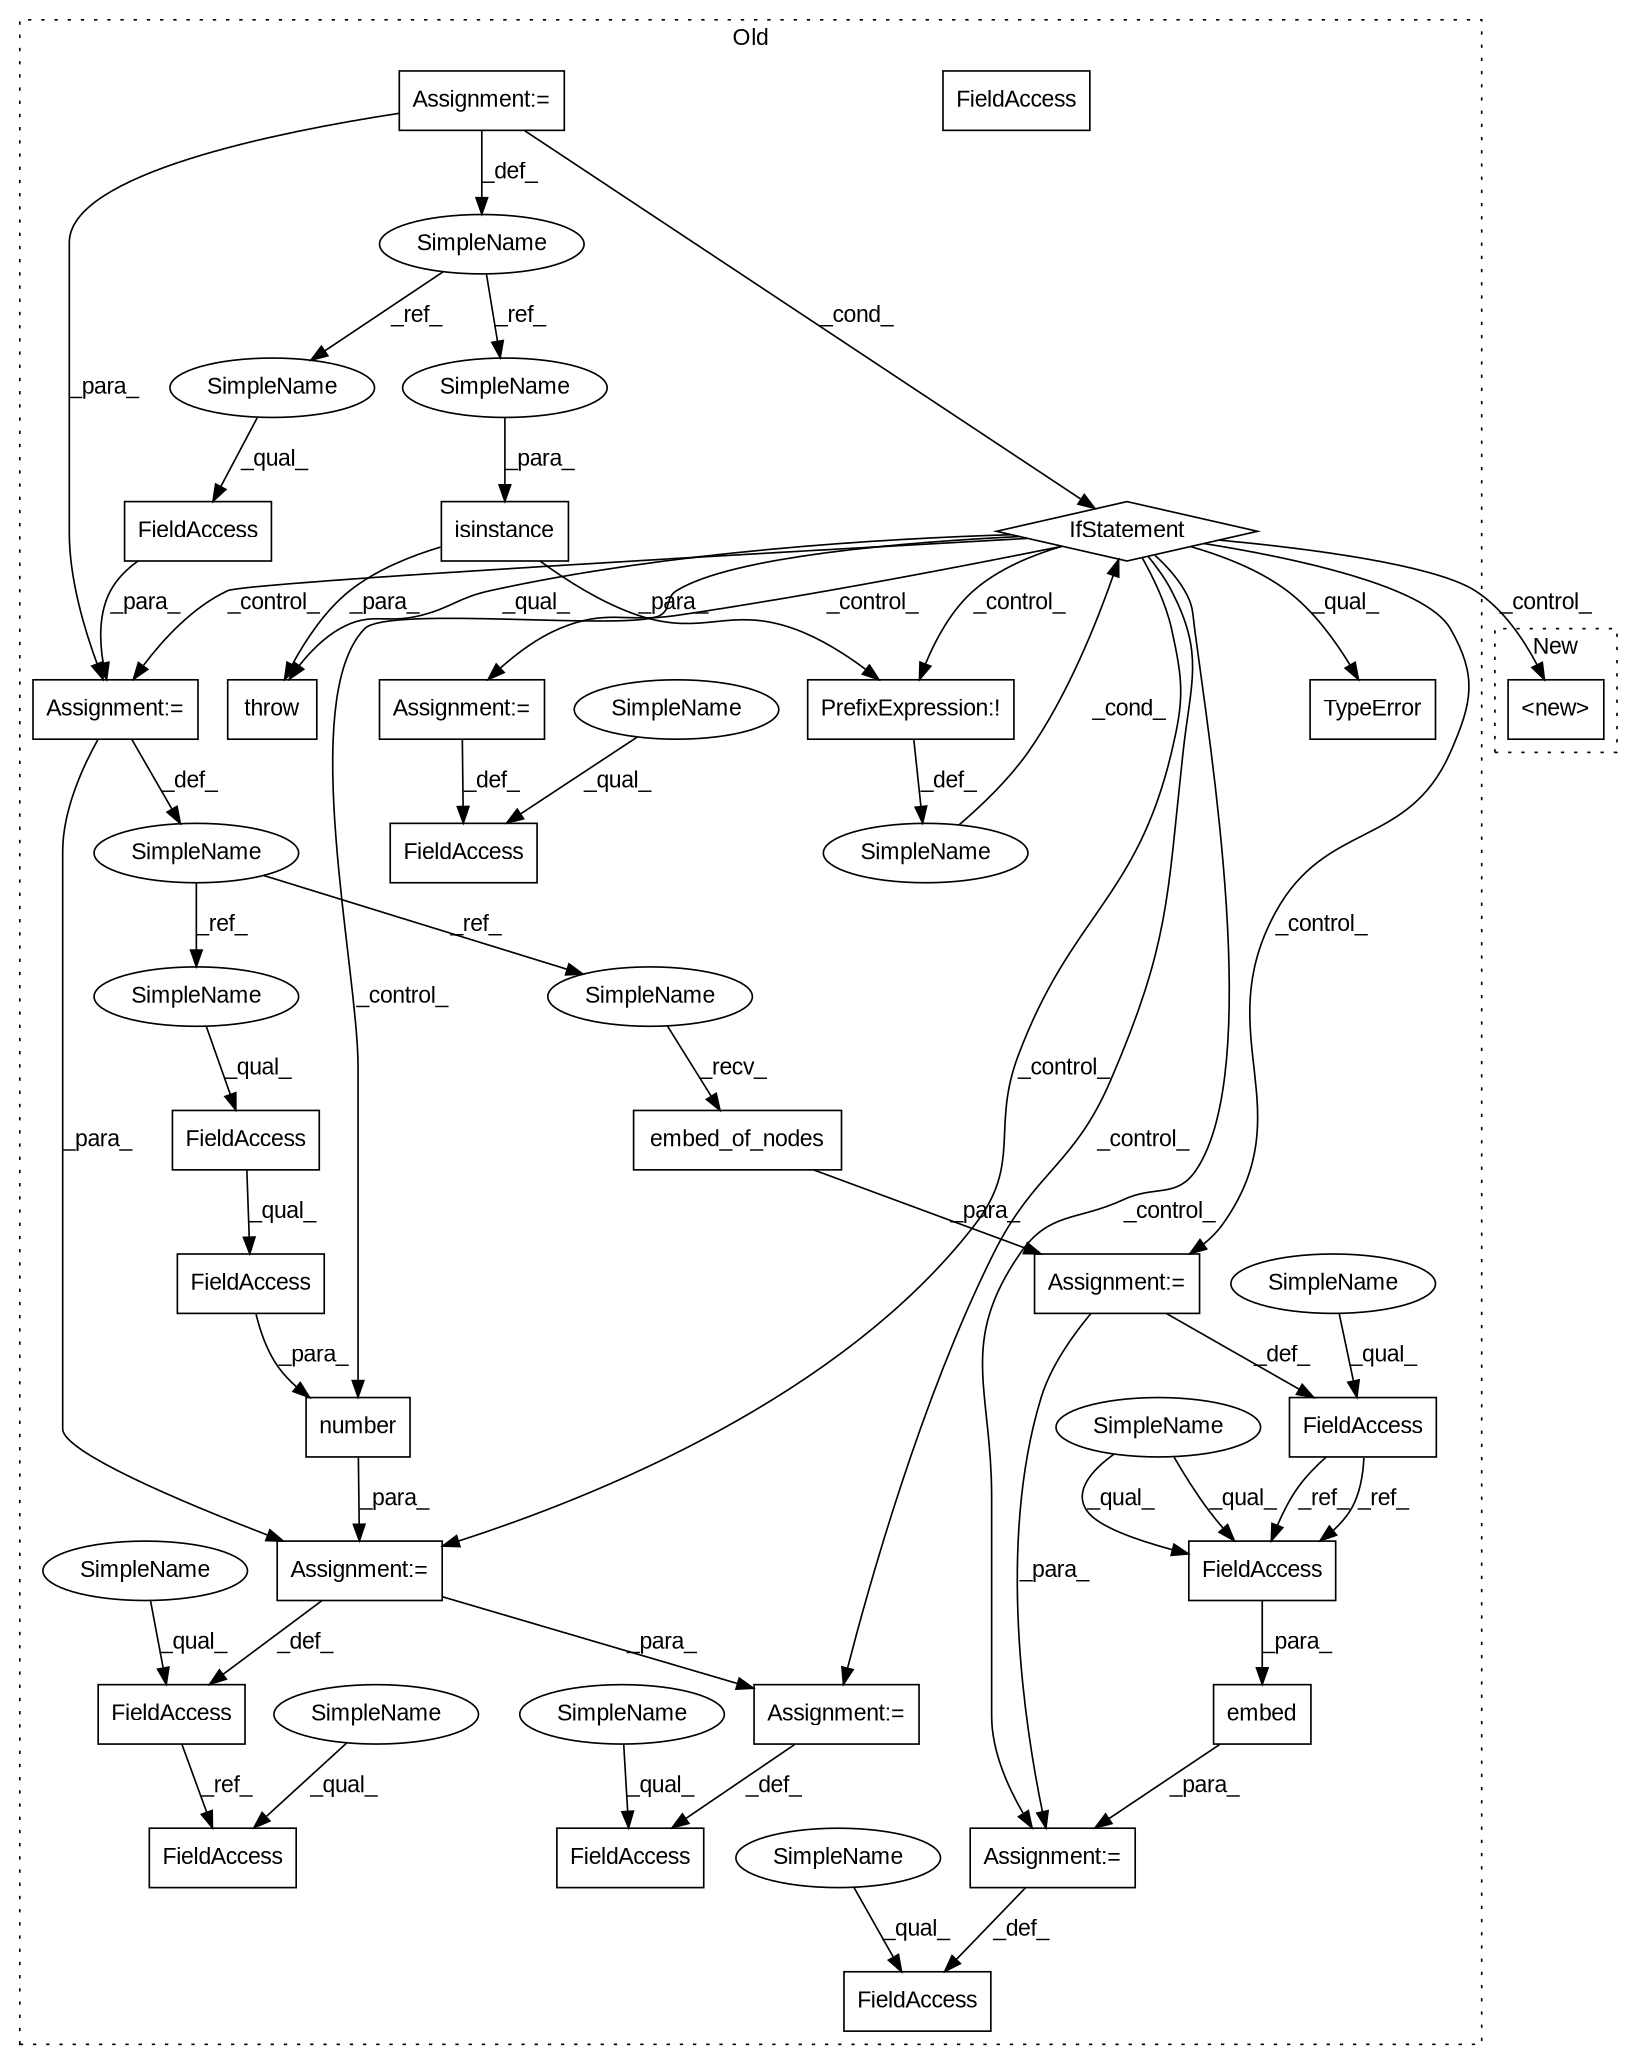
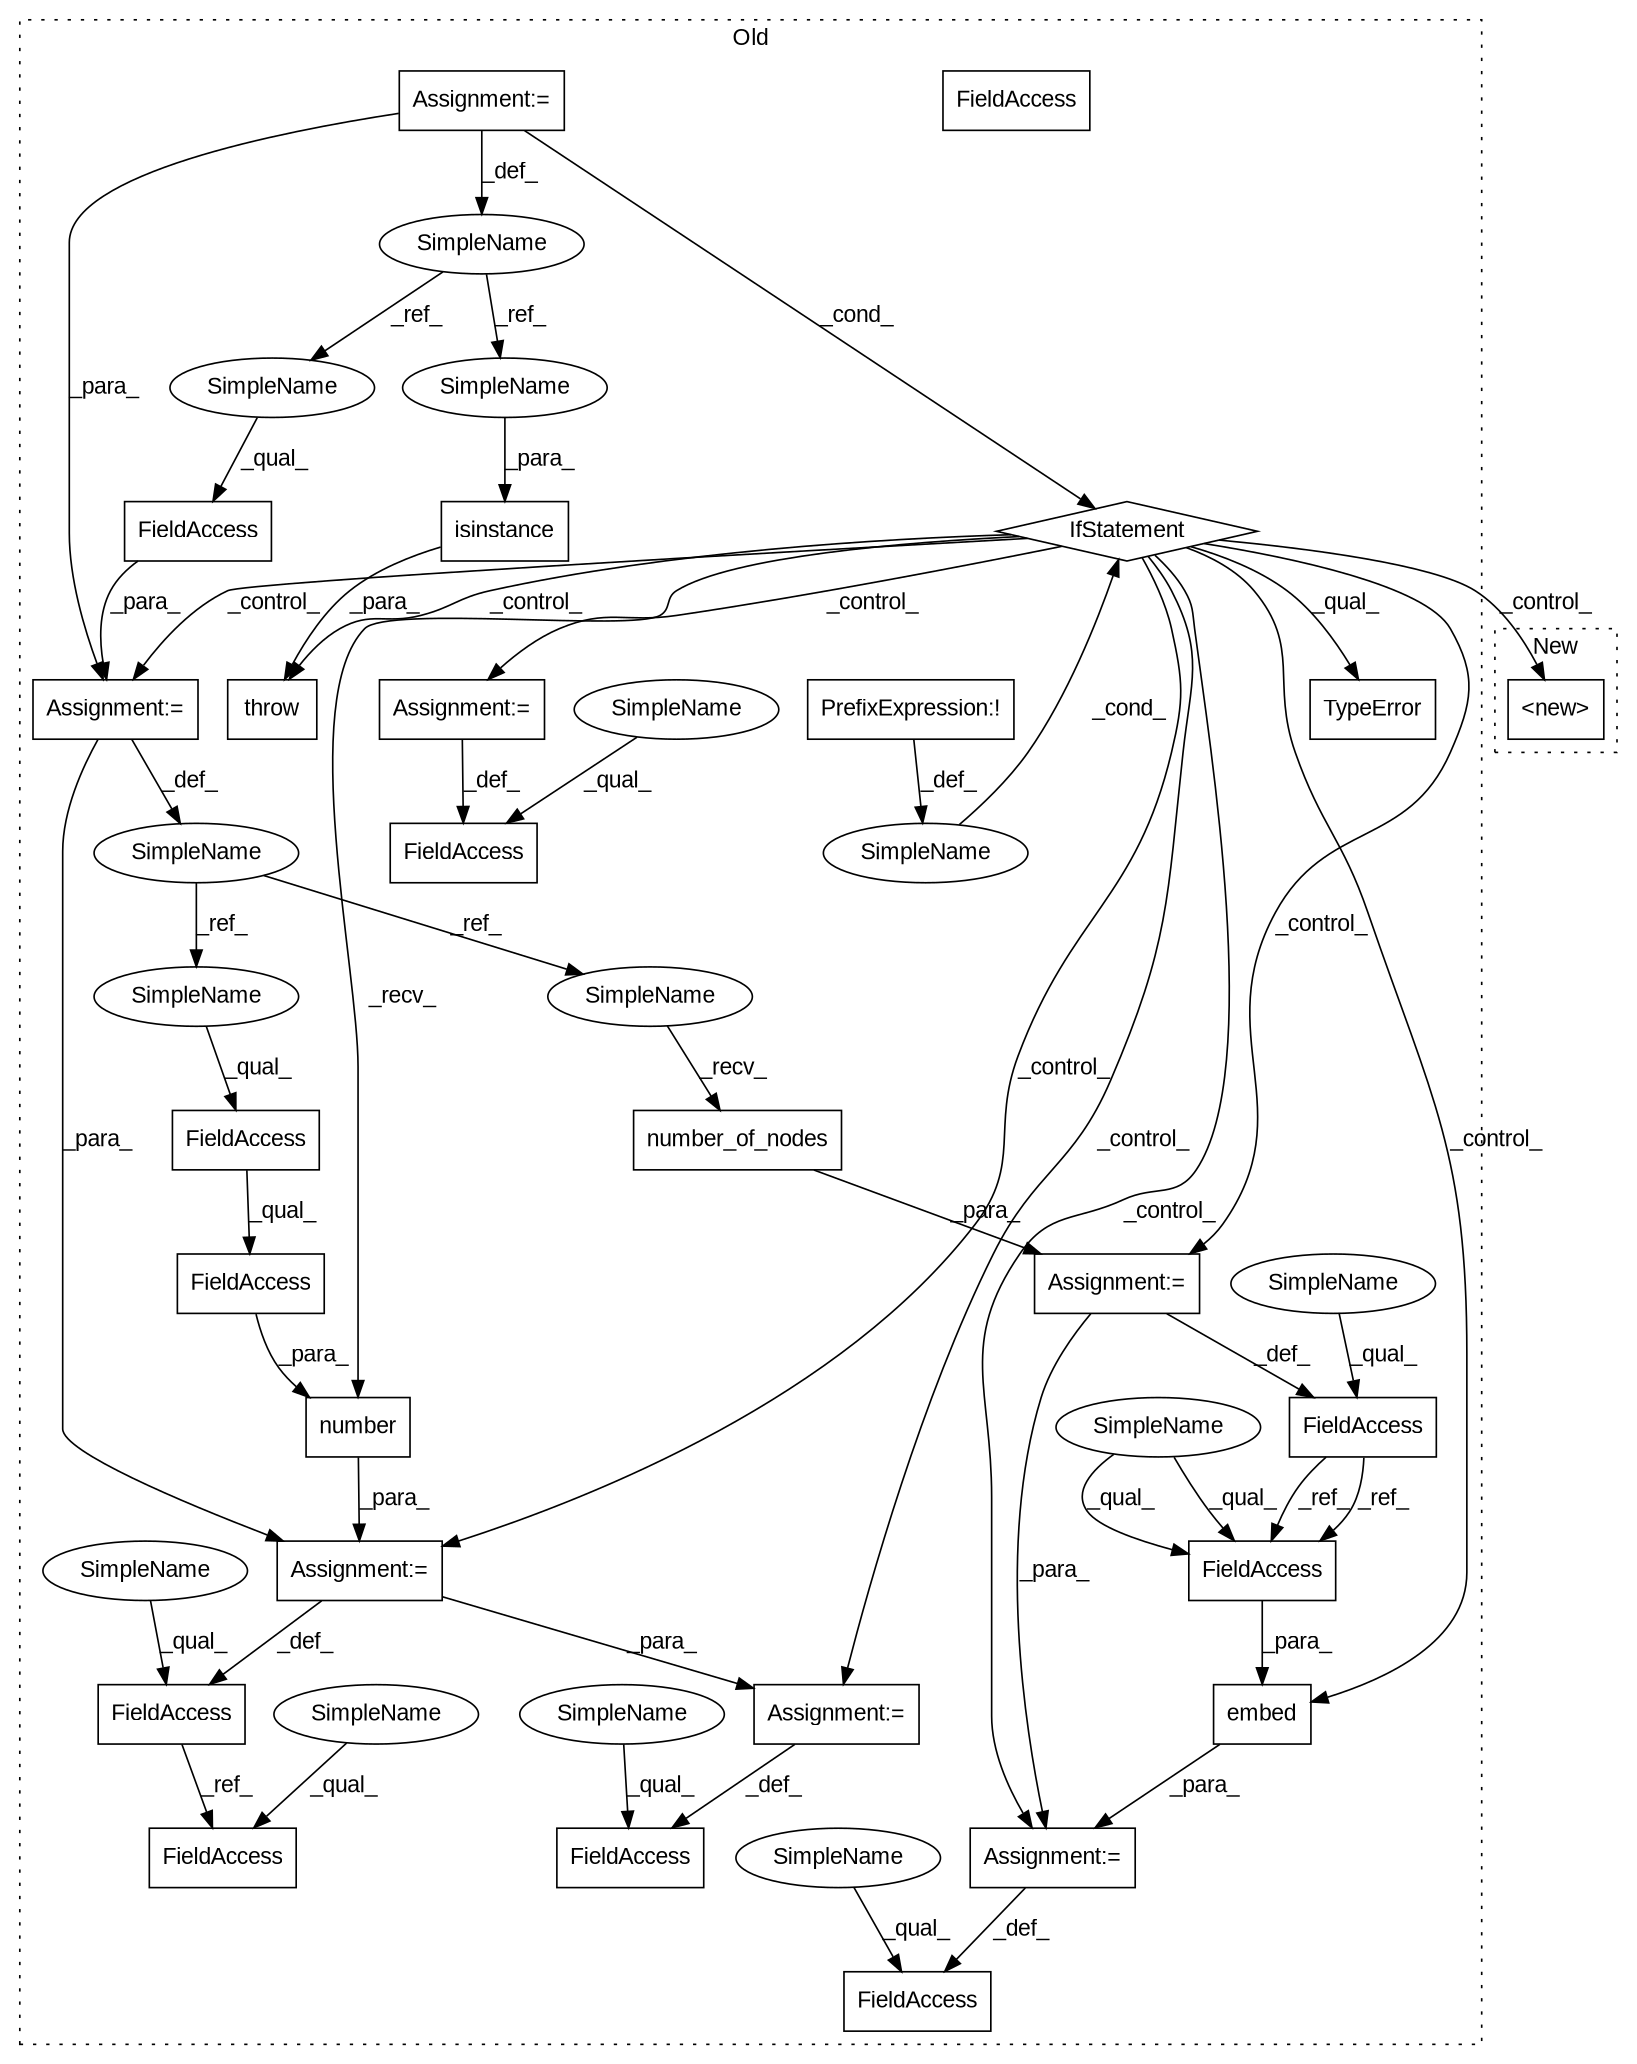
(978, 587) -> (1440, 1124)
(536, 603) -> (536, 603)
(701, 623) -> none
(403, 997) -> (403, 997)
(738, 1140) -> (738, 1140)
